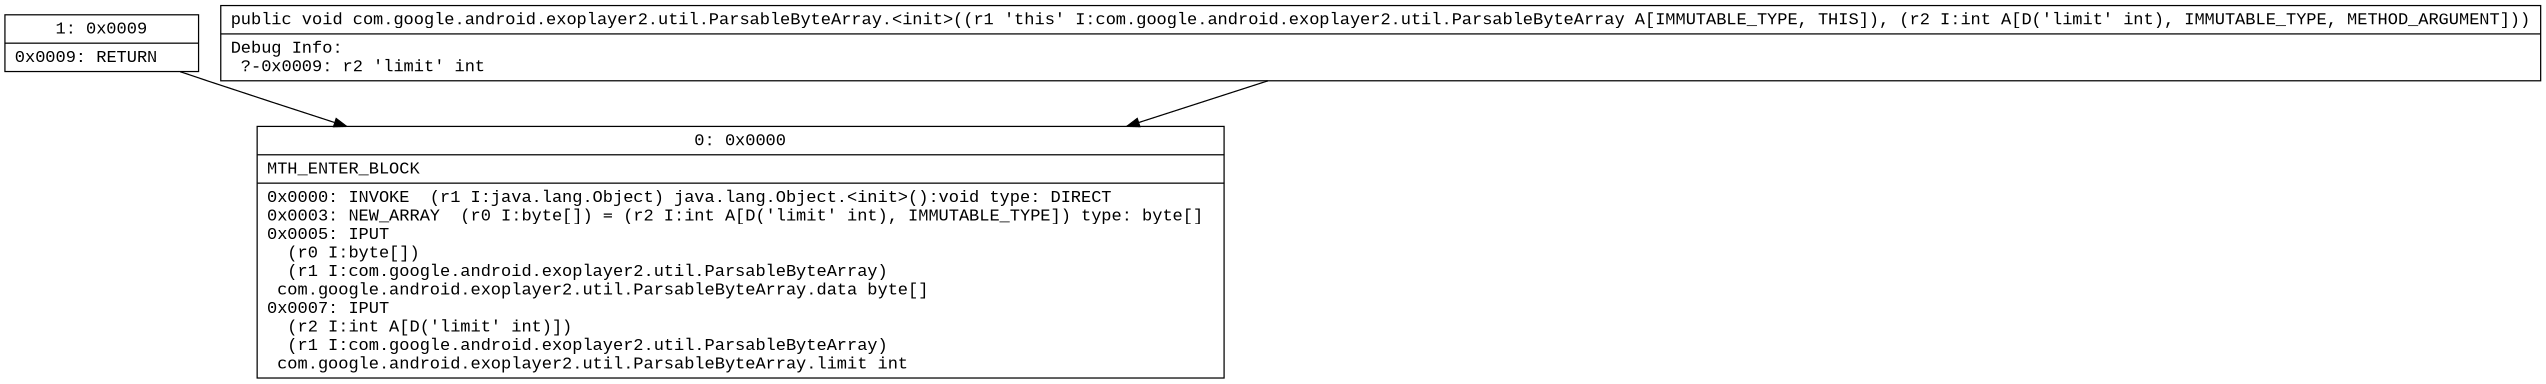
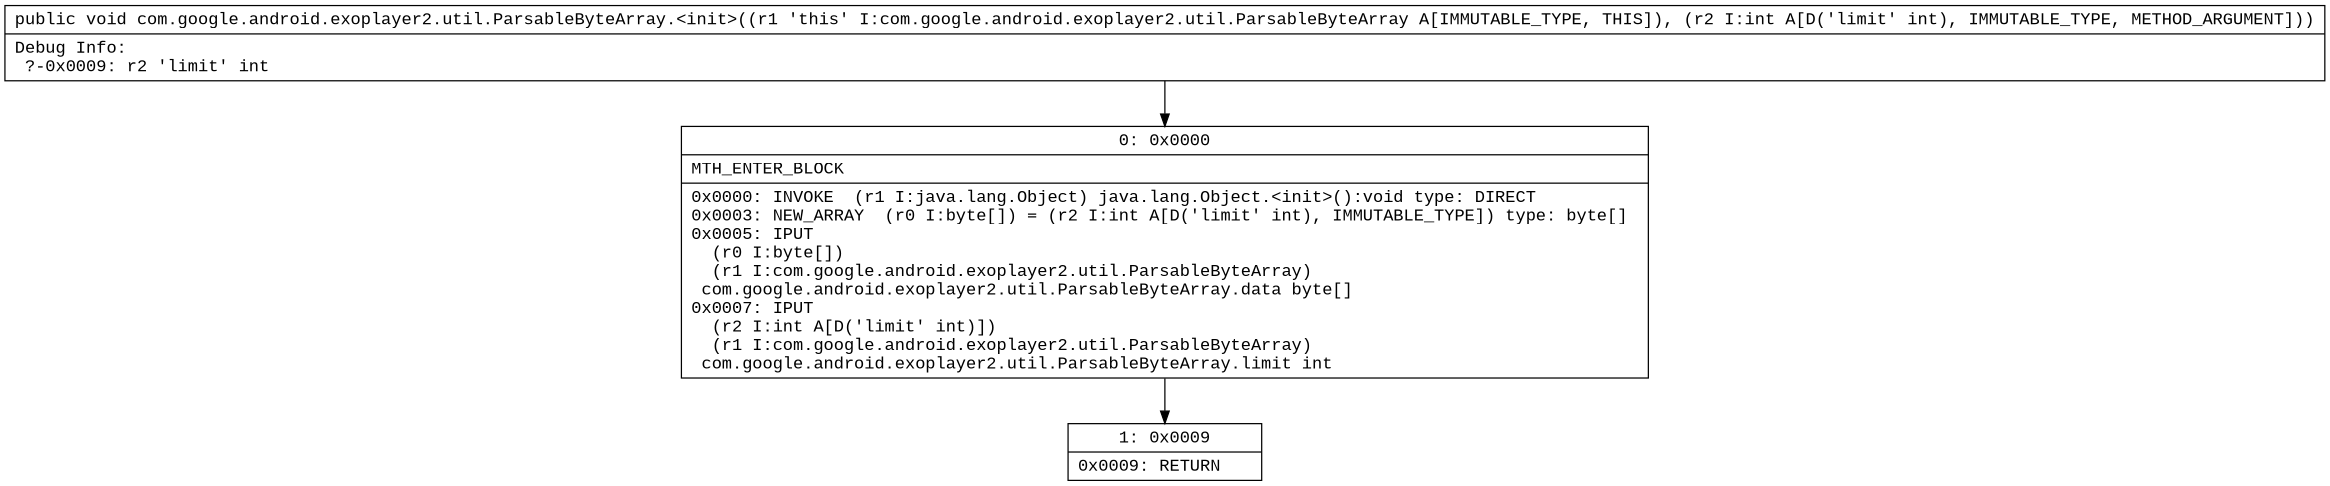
(257, 97) -> (1165, 395)
